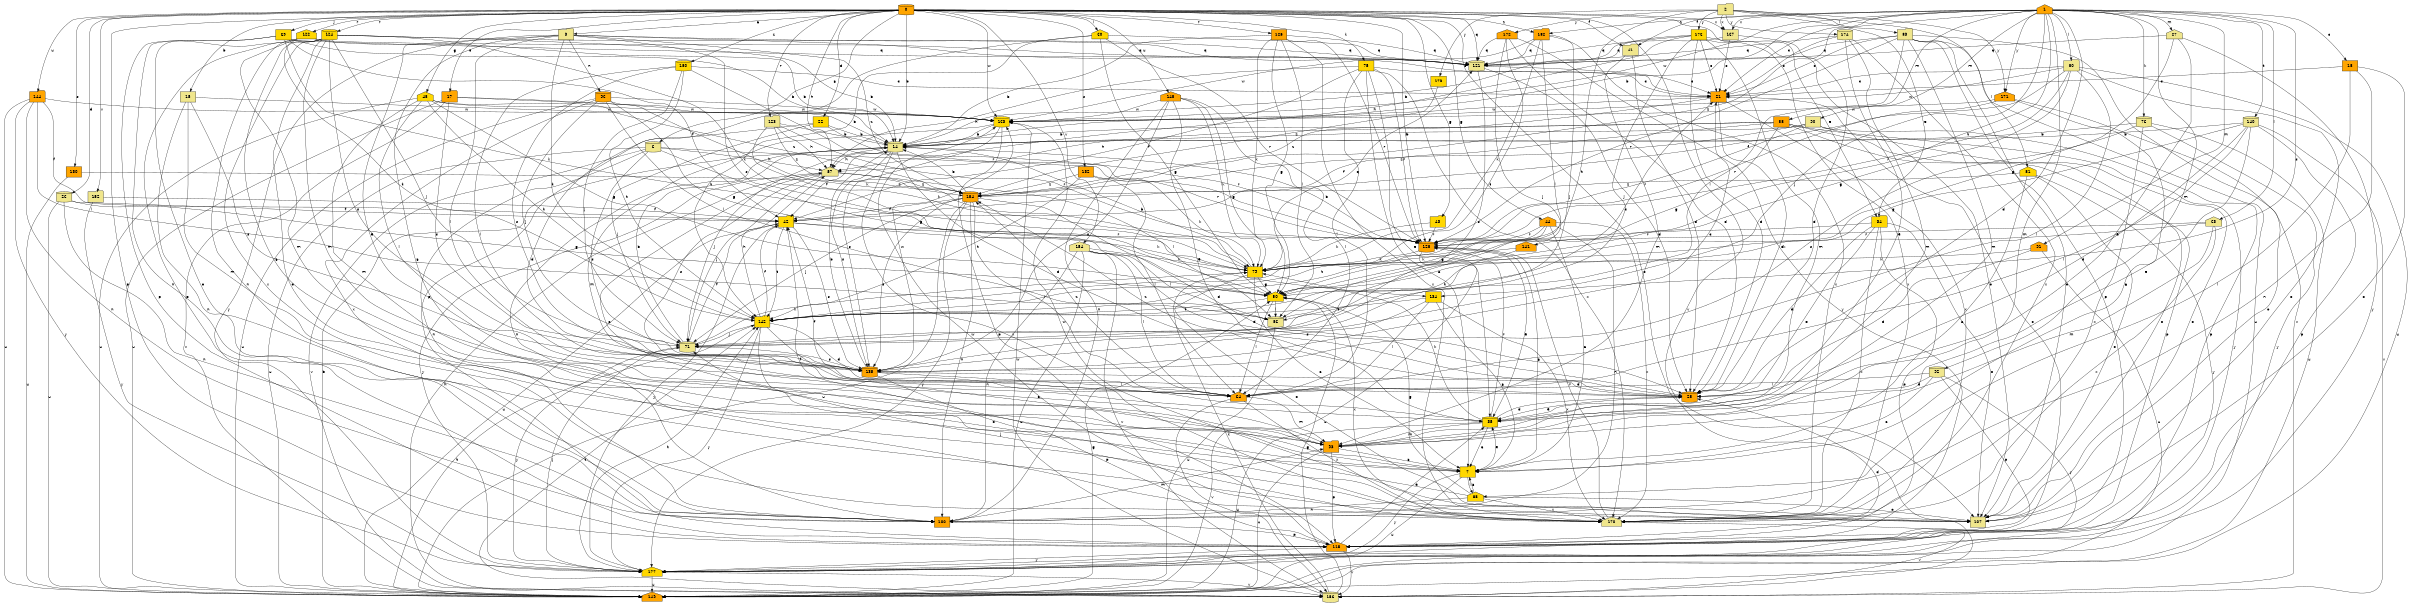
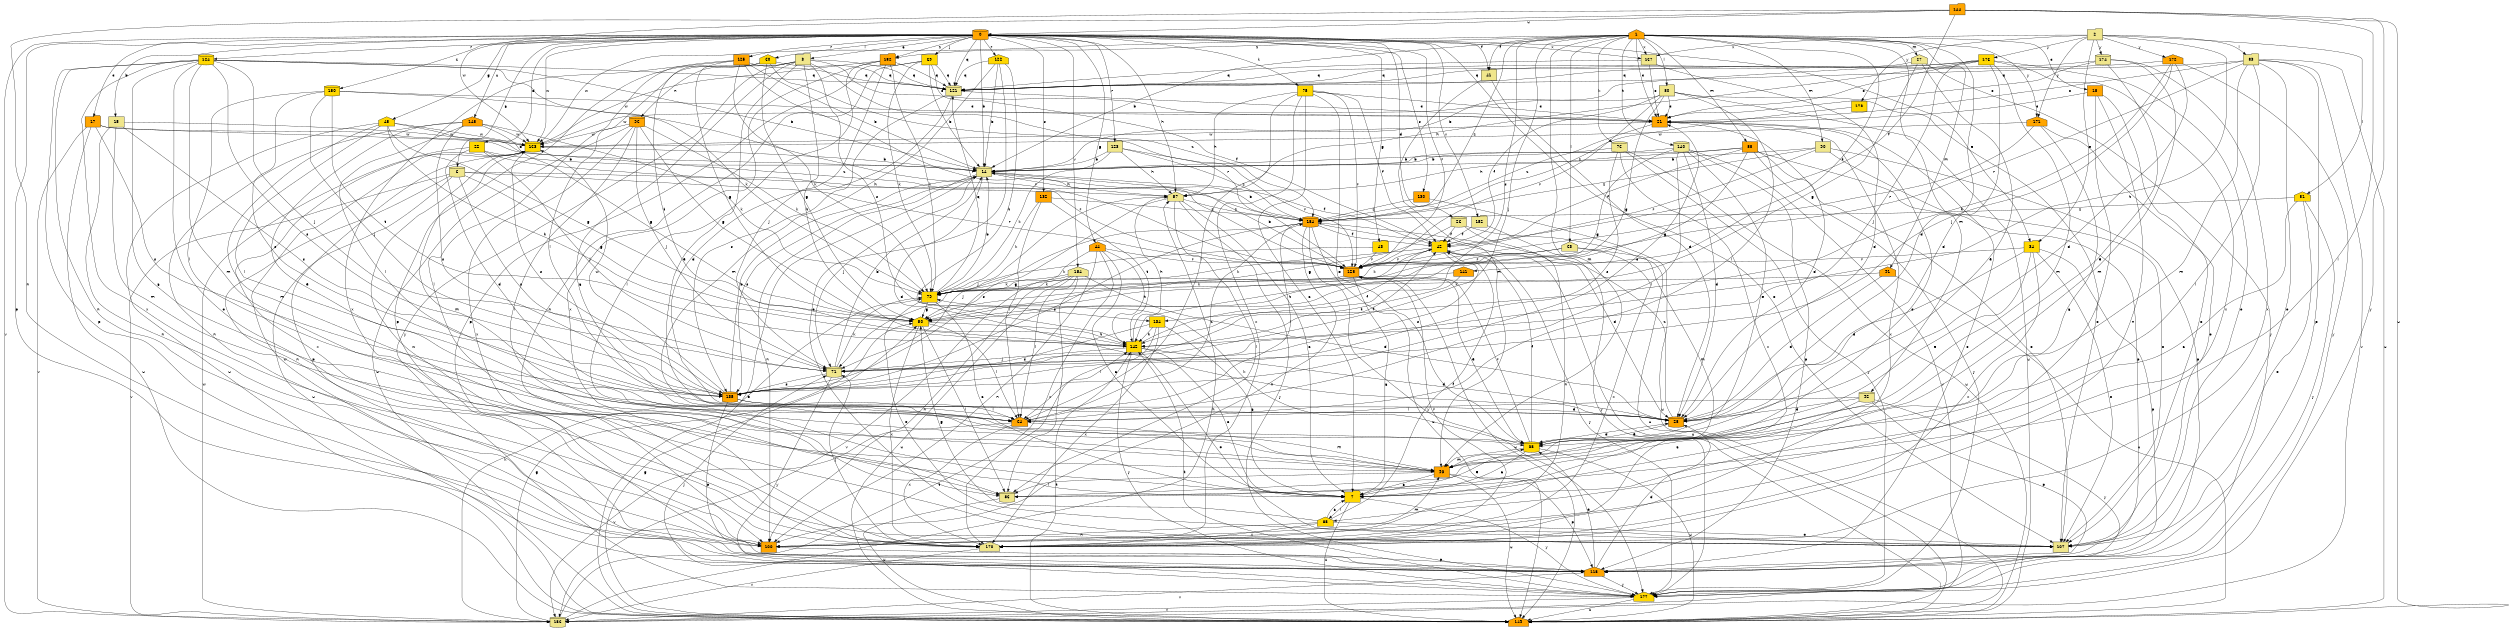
(446, 11) -> (1470, 22)
(1122, 398) -> (459, 405)
none -> (1235, 476)
